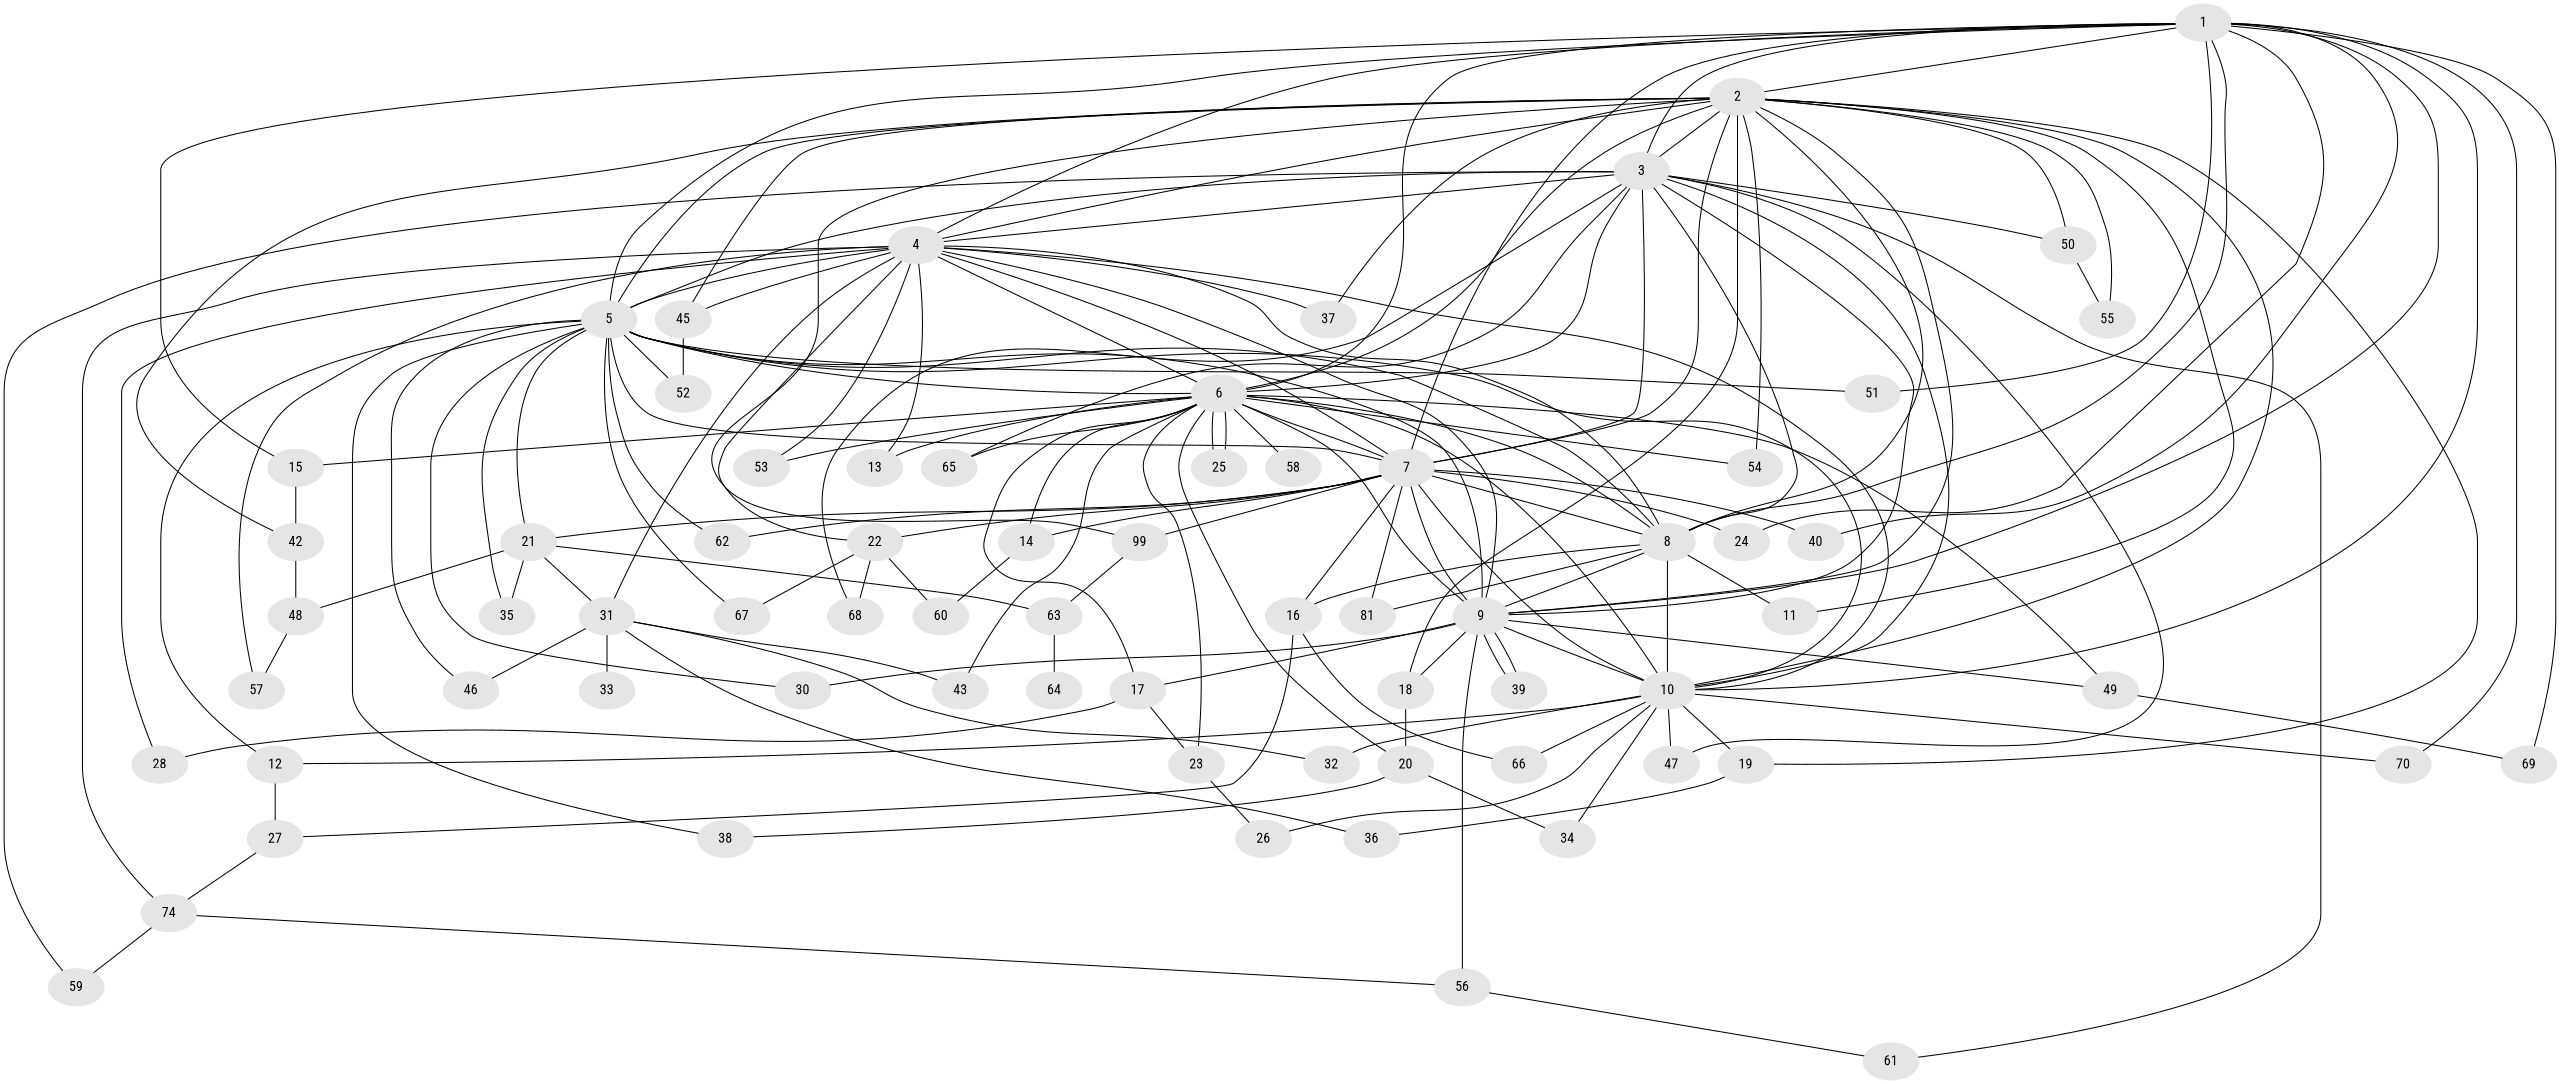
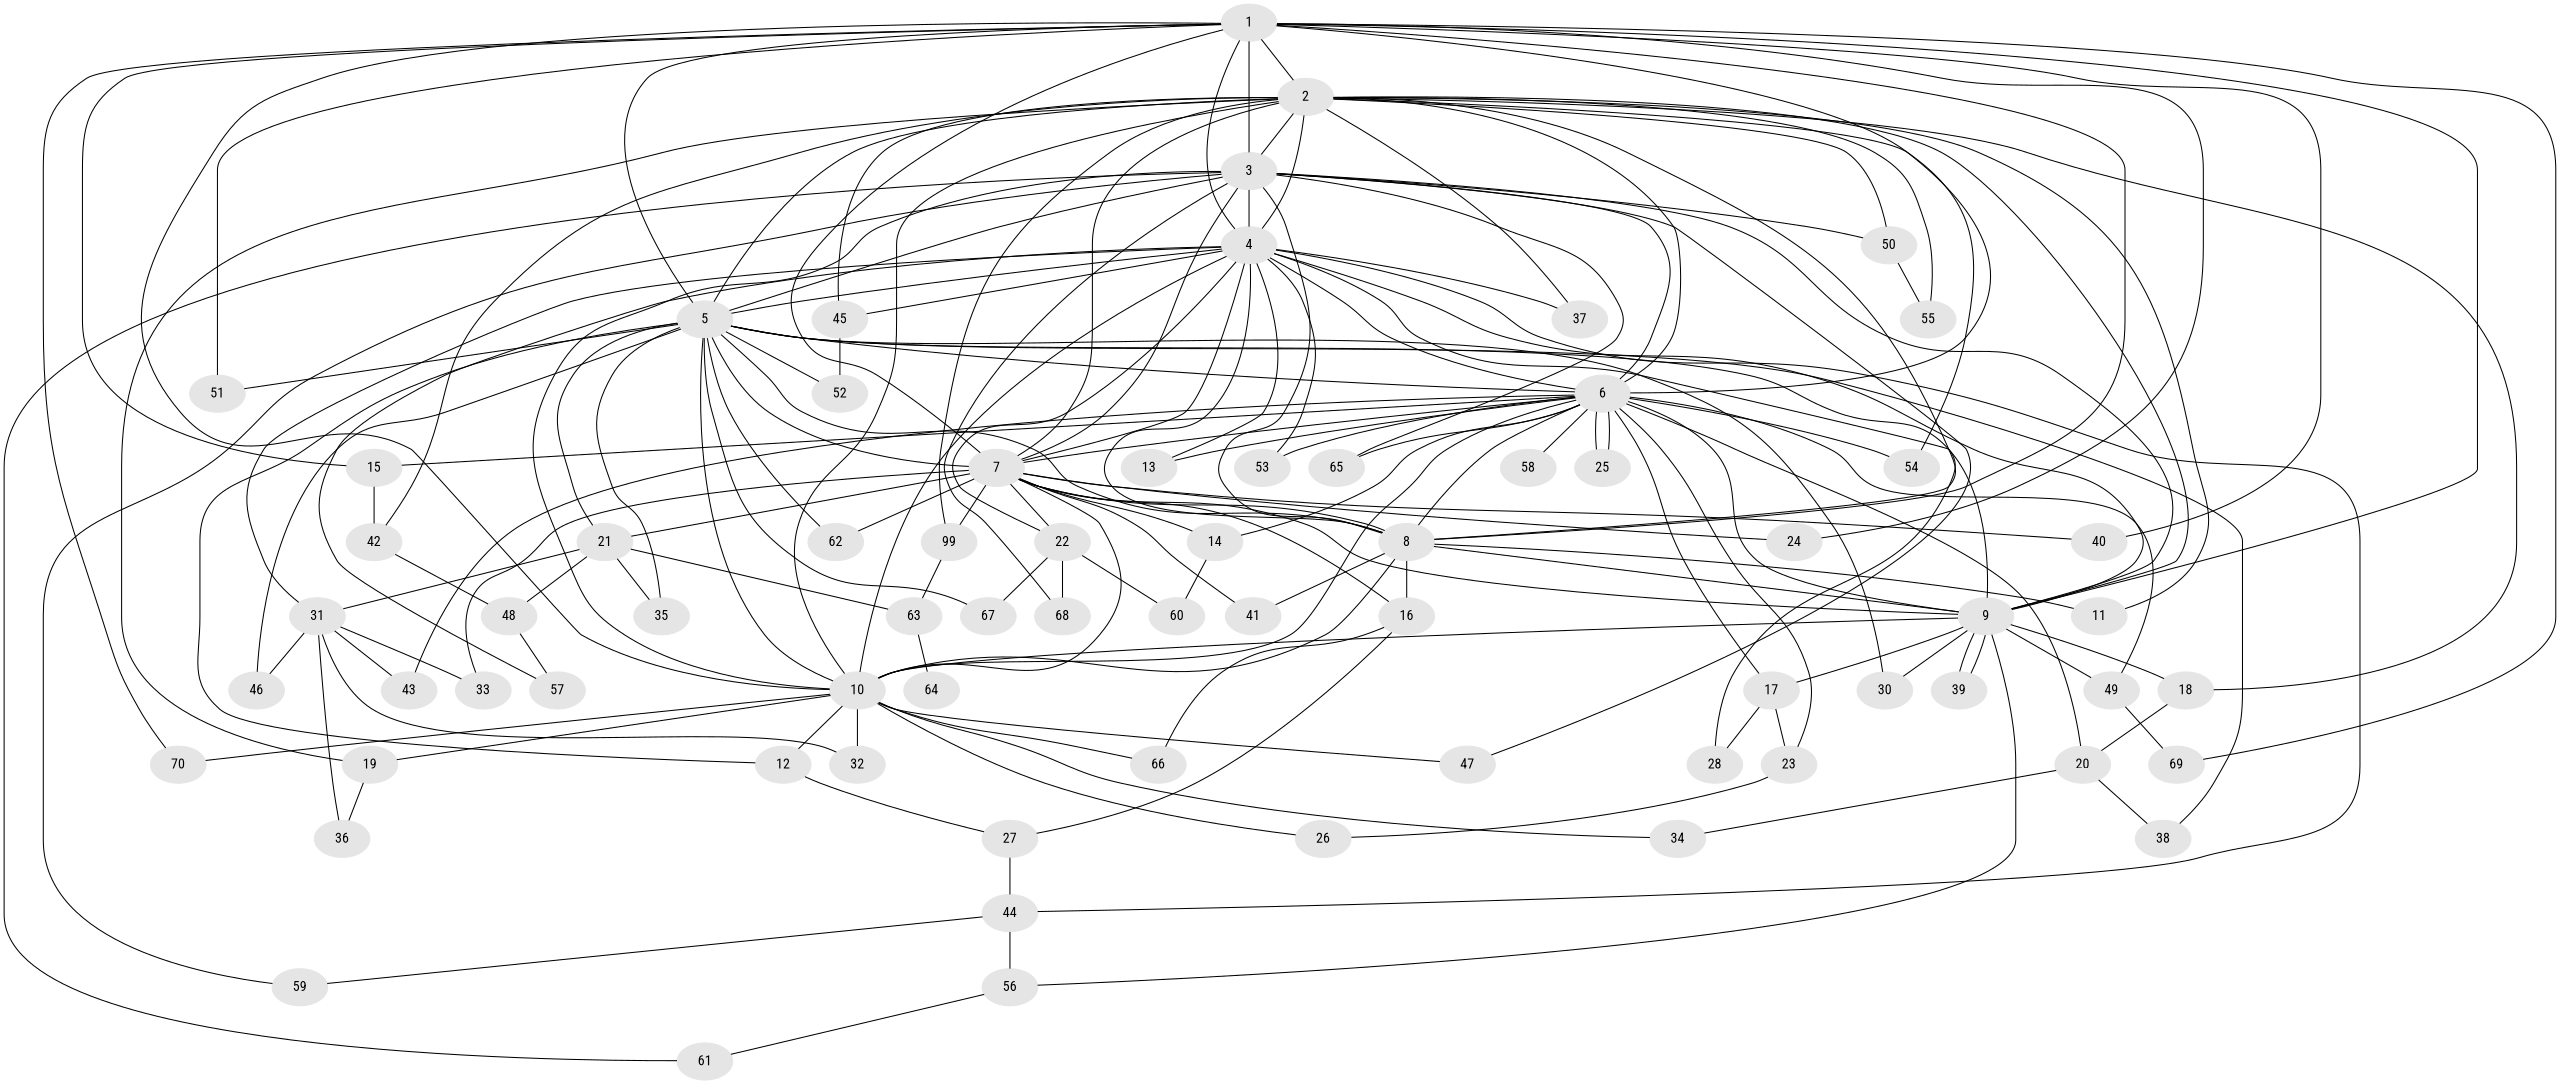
none -> (668, 500)
(1368, 616) -> (1253, 616)
(169, 913) -> (1010, 913)
